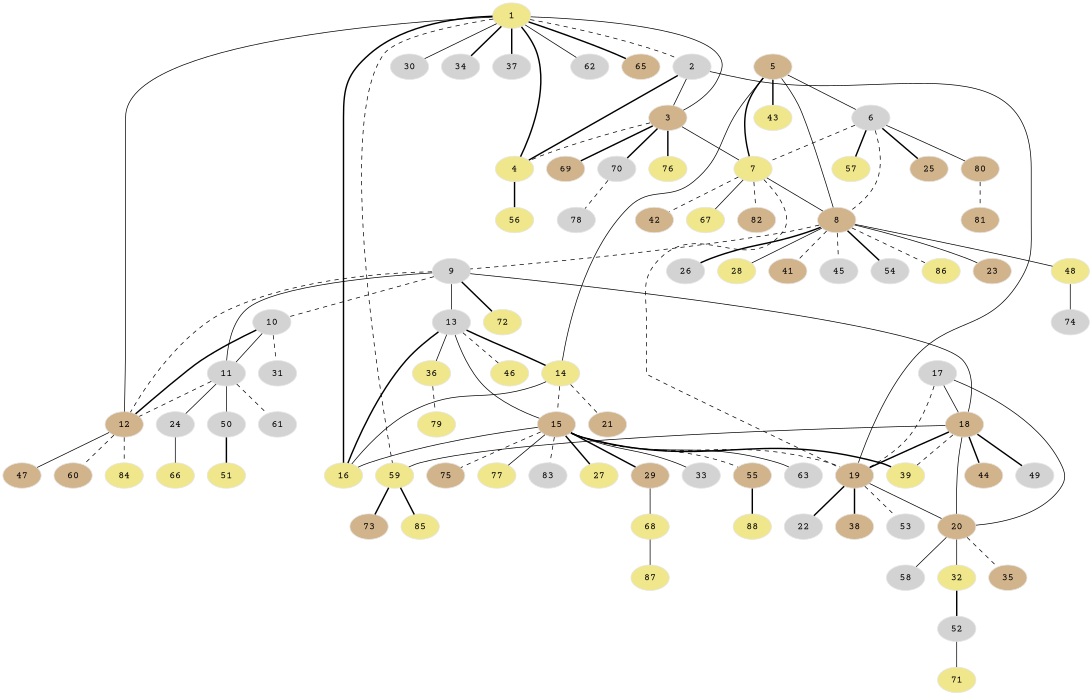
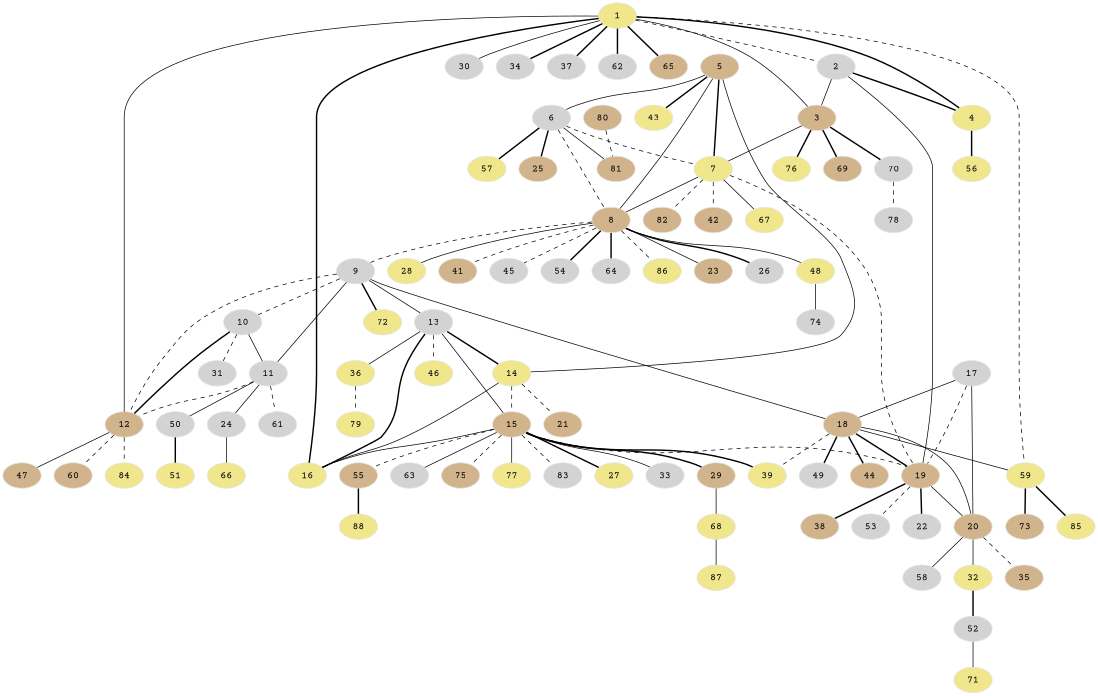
(551, 41) -> (617, 41)
(589, 140) -> none
(926, 143) -> (584, 143)
none -> (611, 271)
